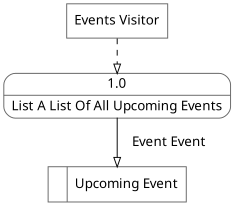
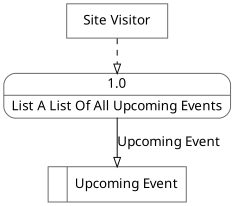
(117, 21) -> (117, 21)
(169, 142) -> (169, 142)
